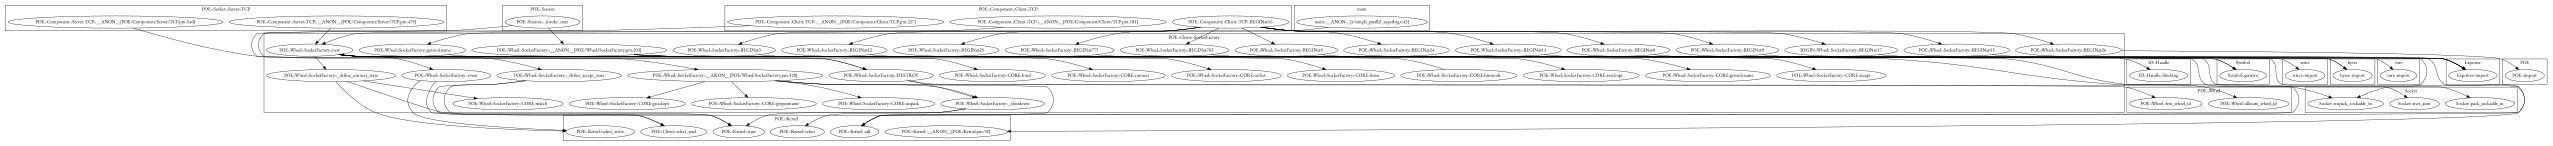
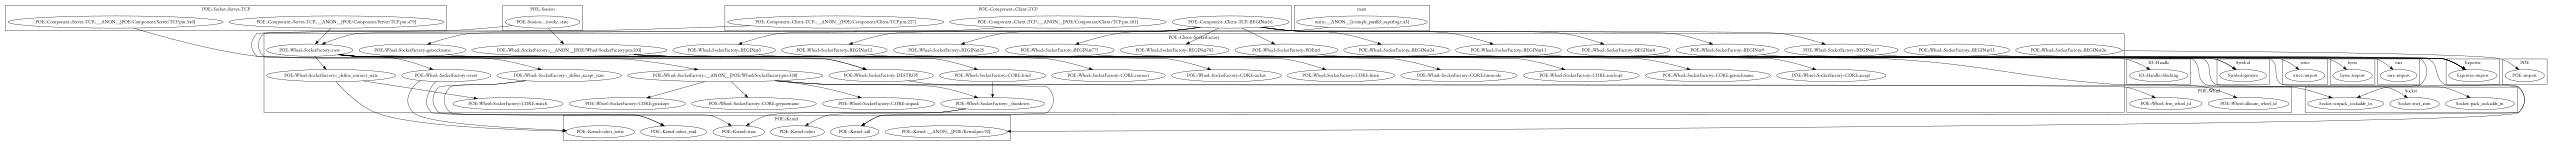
(1600, 31) -> none
(1656, 31) -> none
(1286, 50) -> (1286, 50)
(1841, 50) -> (1841, 50)
(895, 57) -> (888, 57)
(1779, 57) -> none
(941, 88) -> (993, 88)
(2299, 102) -> (1667, 57)
(536, 113) -> none
(674, 132) -> (674, 132)
